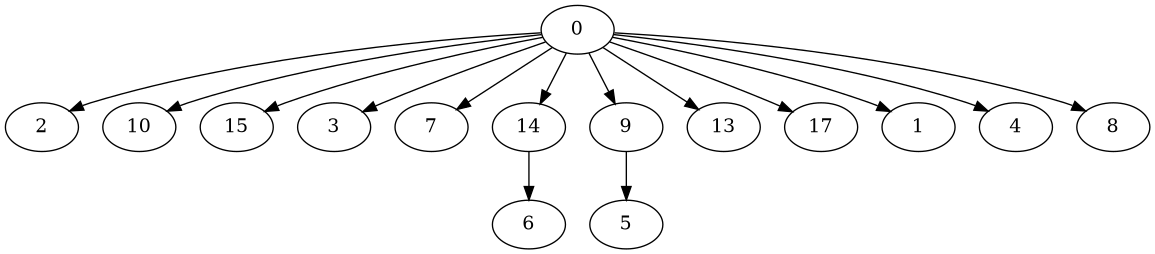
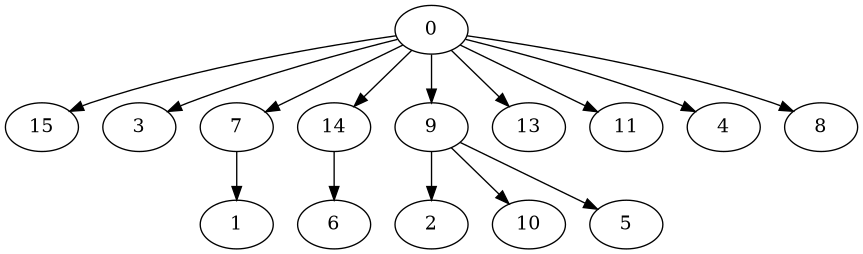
(310, 56) -> (432, 169)
(359, 61) -> (475, 171)
(746, 67) -> (237, 169)
(821, 127) -> (626, 127)
